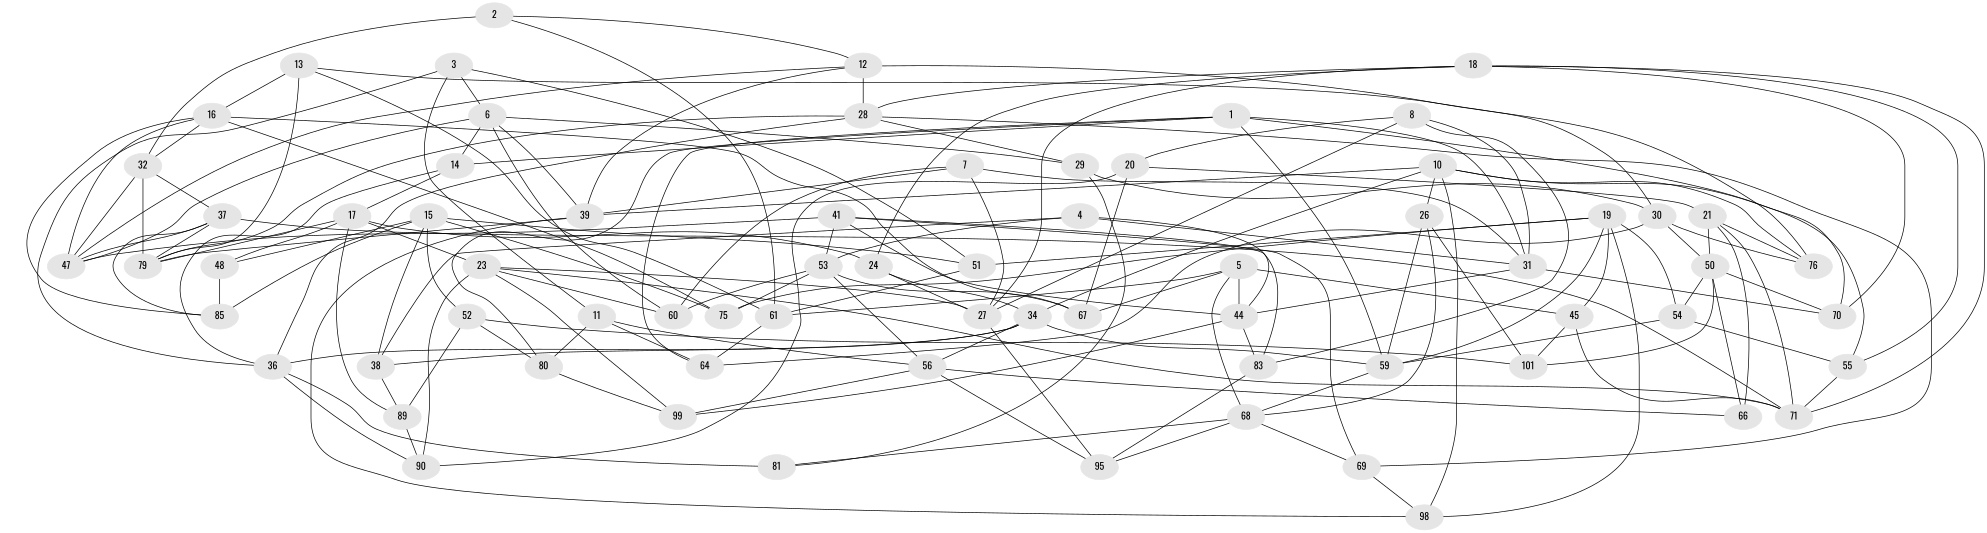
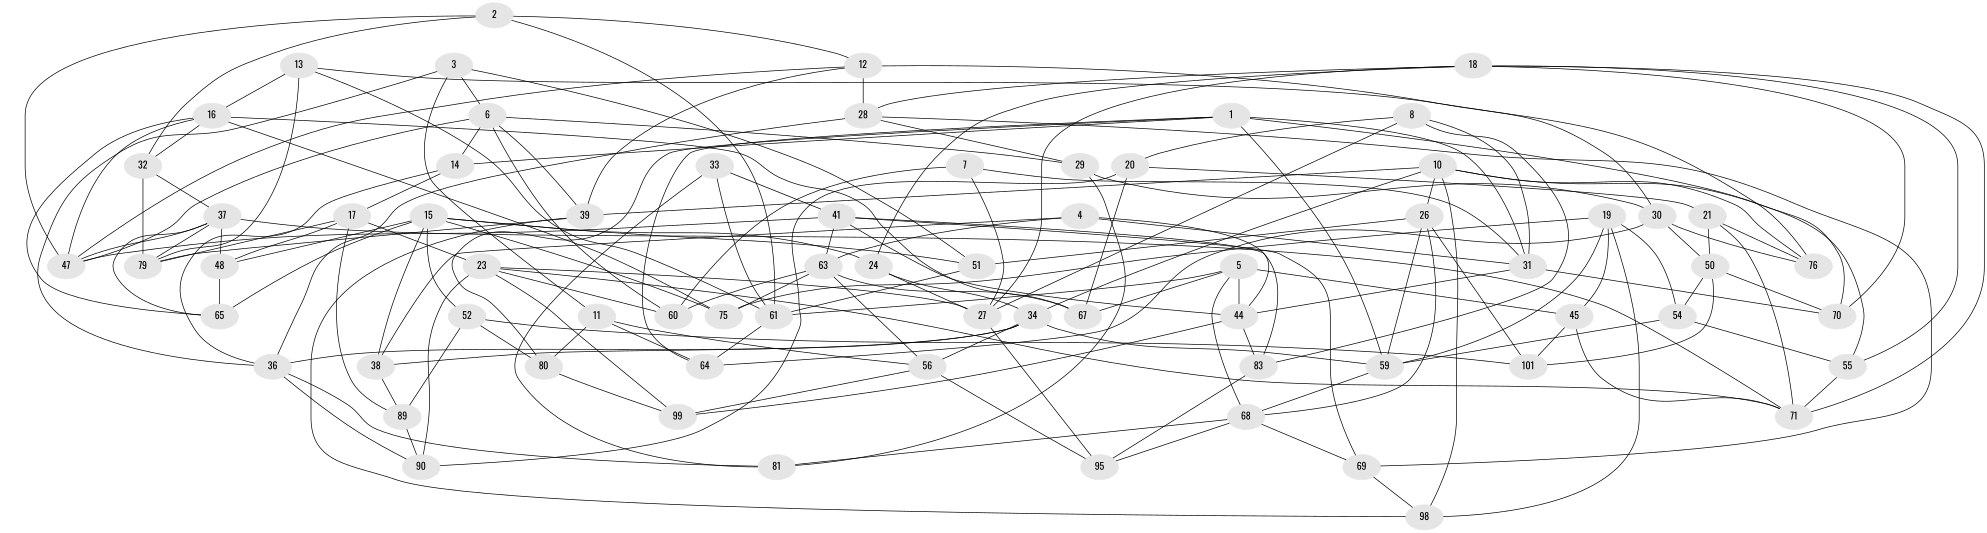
(490, 141) -> none
none -> (715, 166)
(775, 191) -> none
(105, 216) -> (163, 39)
(677, 232) -> (654, 233)
none -> (221, 241)
(1173, 250) -> (1108, 251)
(823, 266) -> (823, 266)
(220, 317) -> (220, 317)
(1743, 417) -> none
